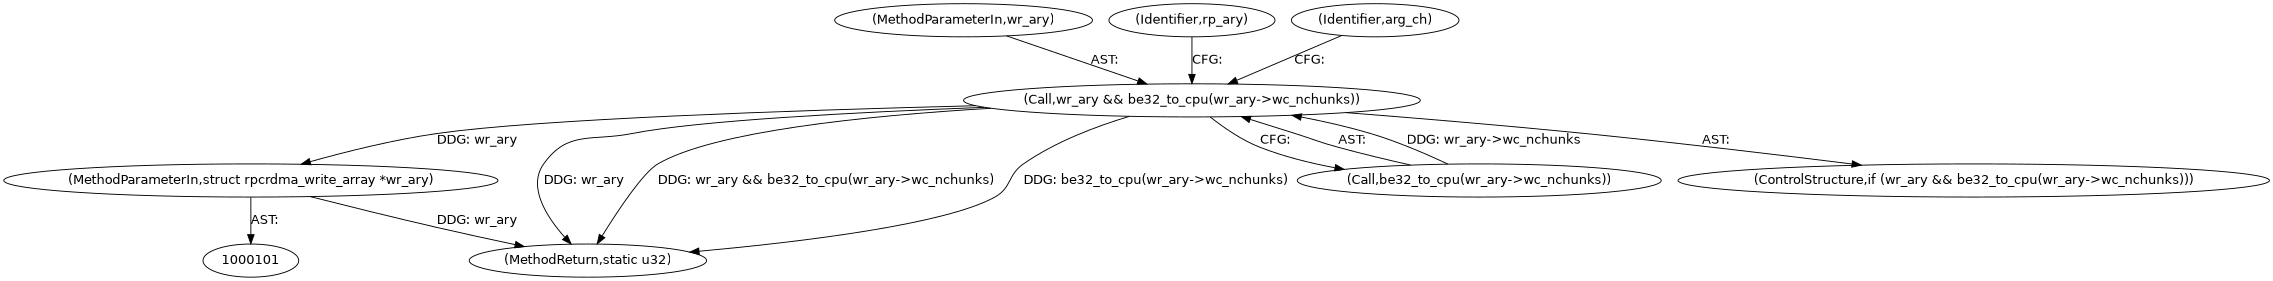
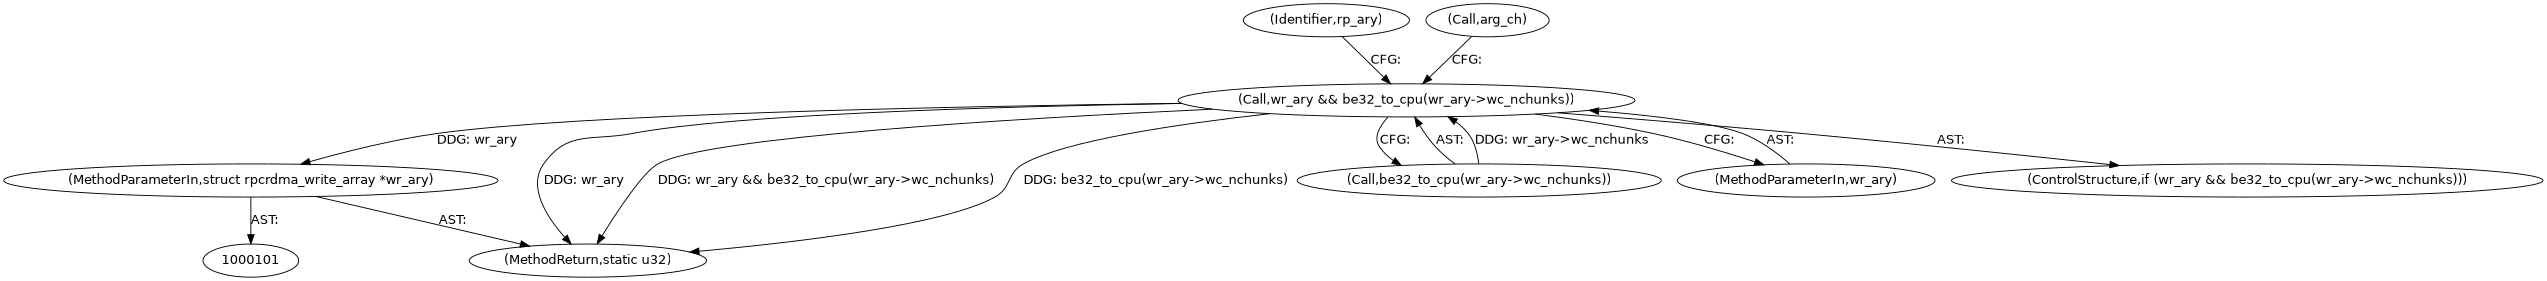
(1375, 20) -> (1488, 20)
none -> (1646, 132)
(477, 221) -> (455, 221)
